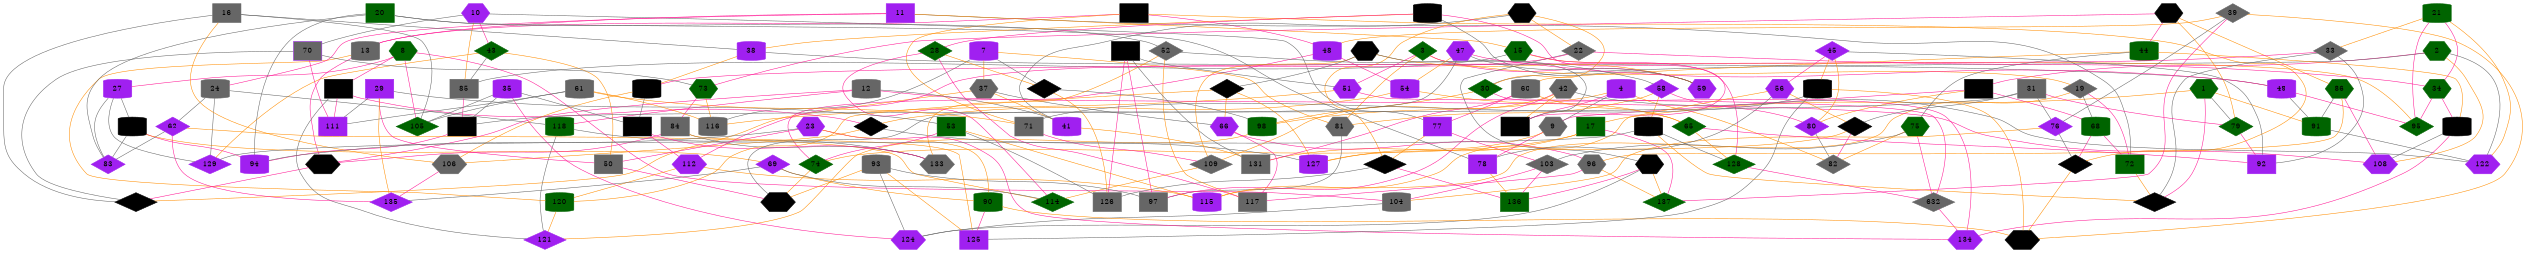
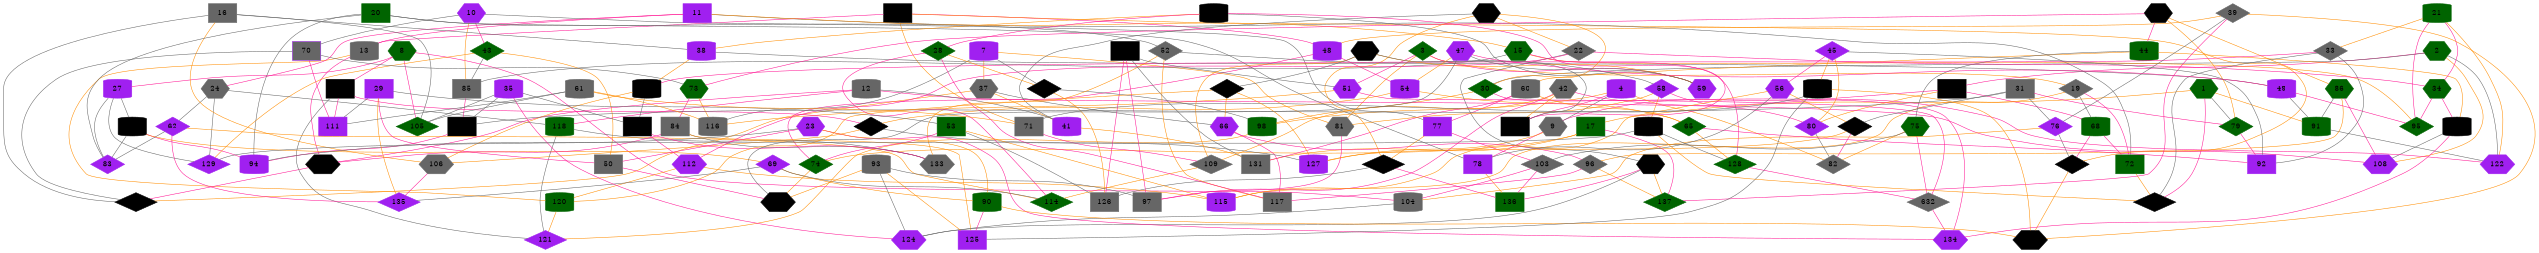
(215, 89) -> (215, 89)
(2000, 120) -> (2026, 134)
(1592, 164) -> (1590, 164)
(1312, 183) -> (1311, 184)
